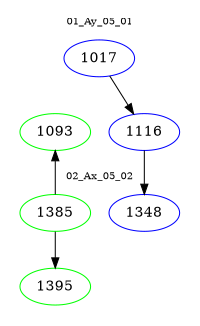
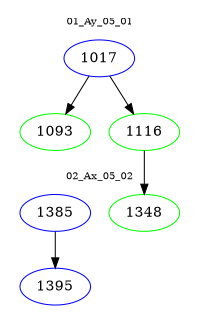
(144, 132) -> (144, 132)
(55, 178) -> (80, 91)
(55, 213) -> (55, 213)
(144, 213) -> (144, 213)
(55, 287) -> (55, 287)
